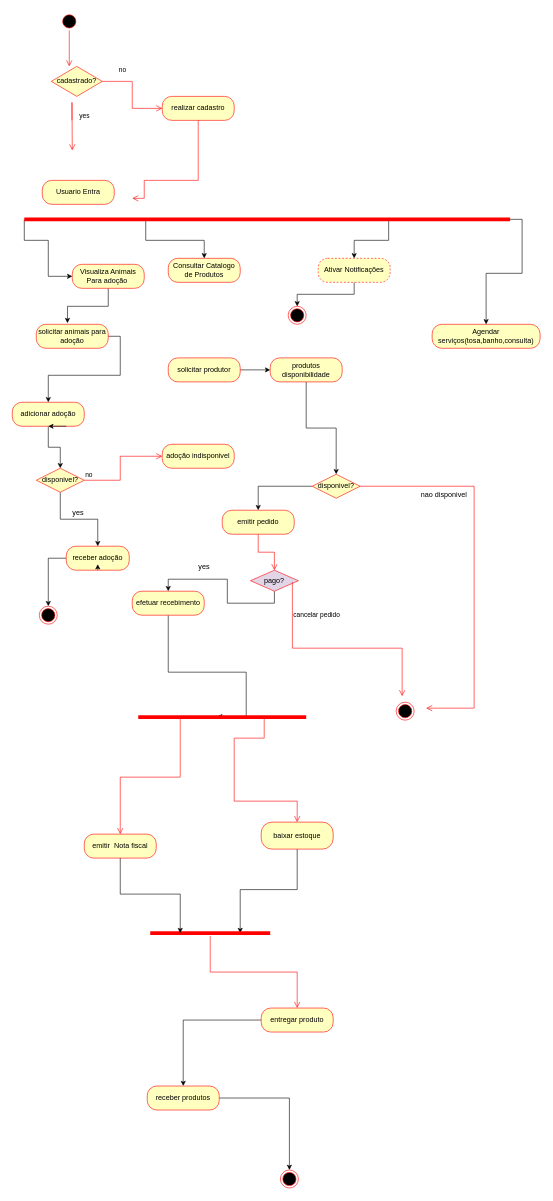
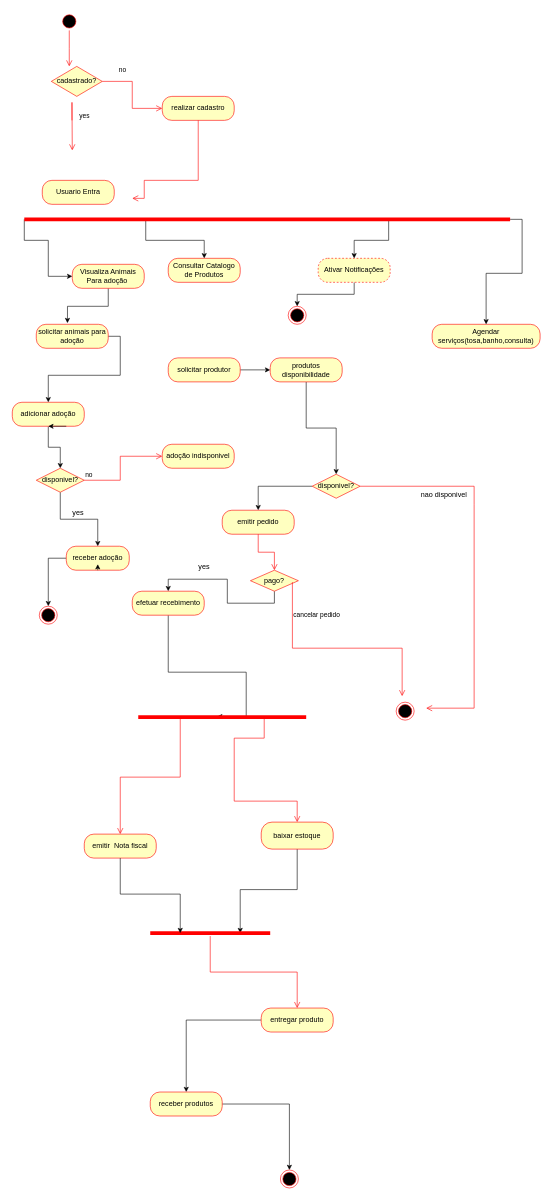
(275, 581) -> (275, 581)
(183, 1098) -> (186, 1104)
